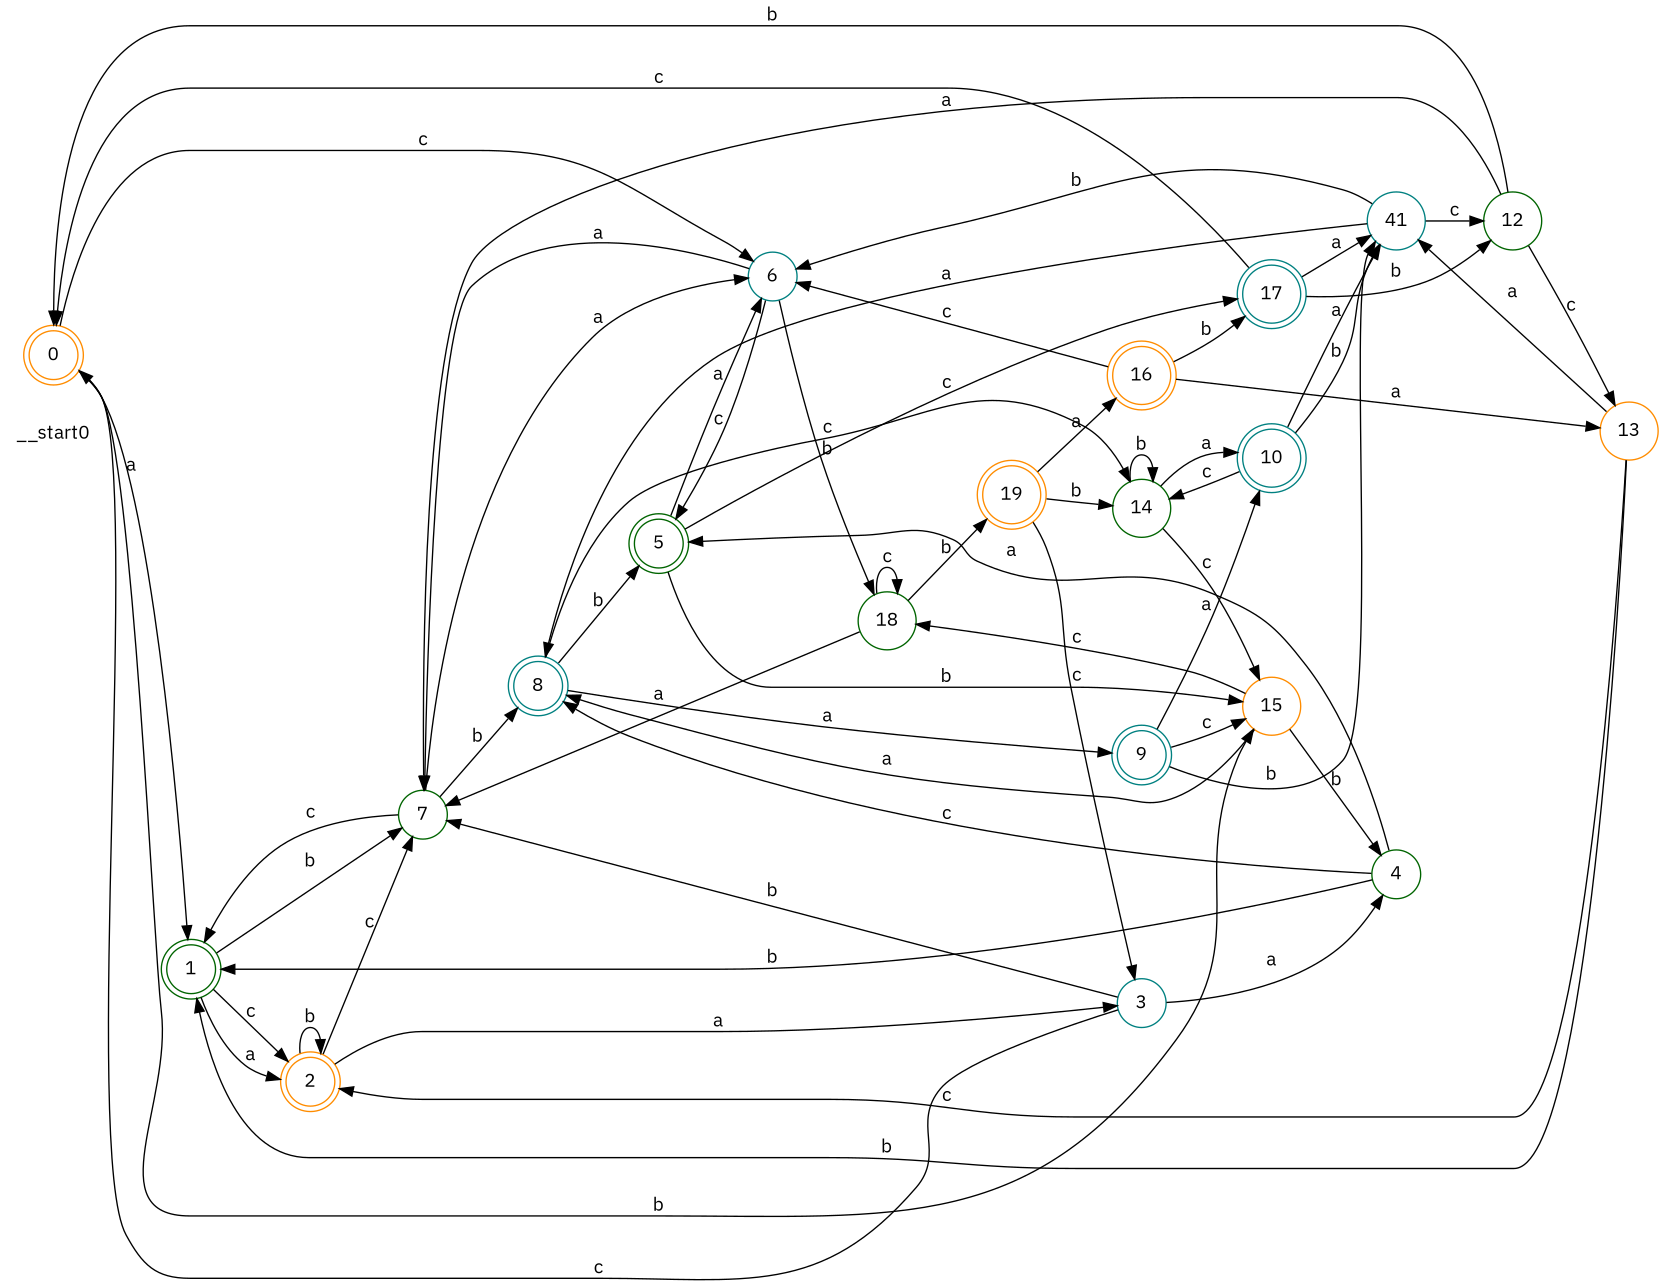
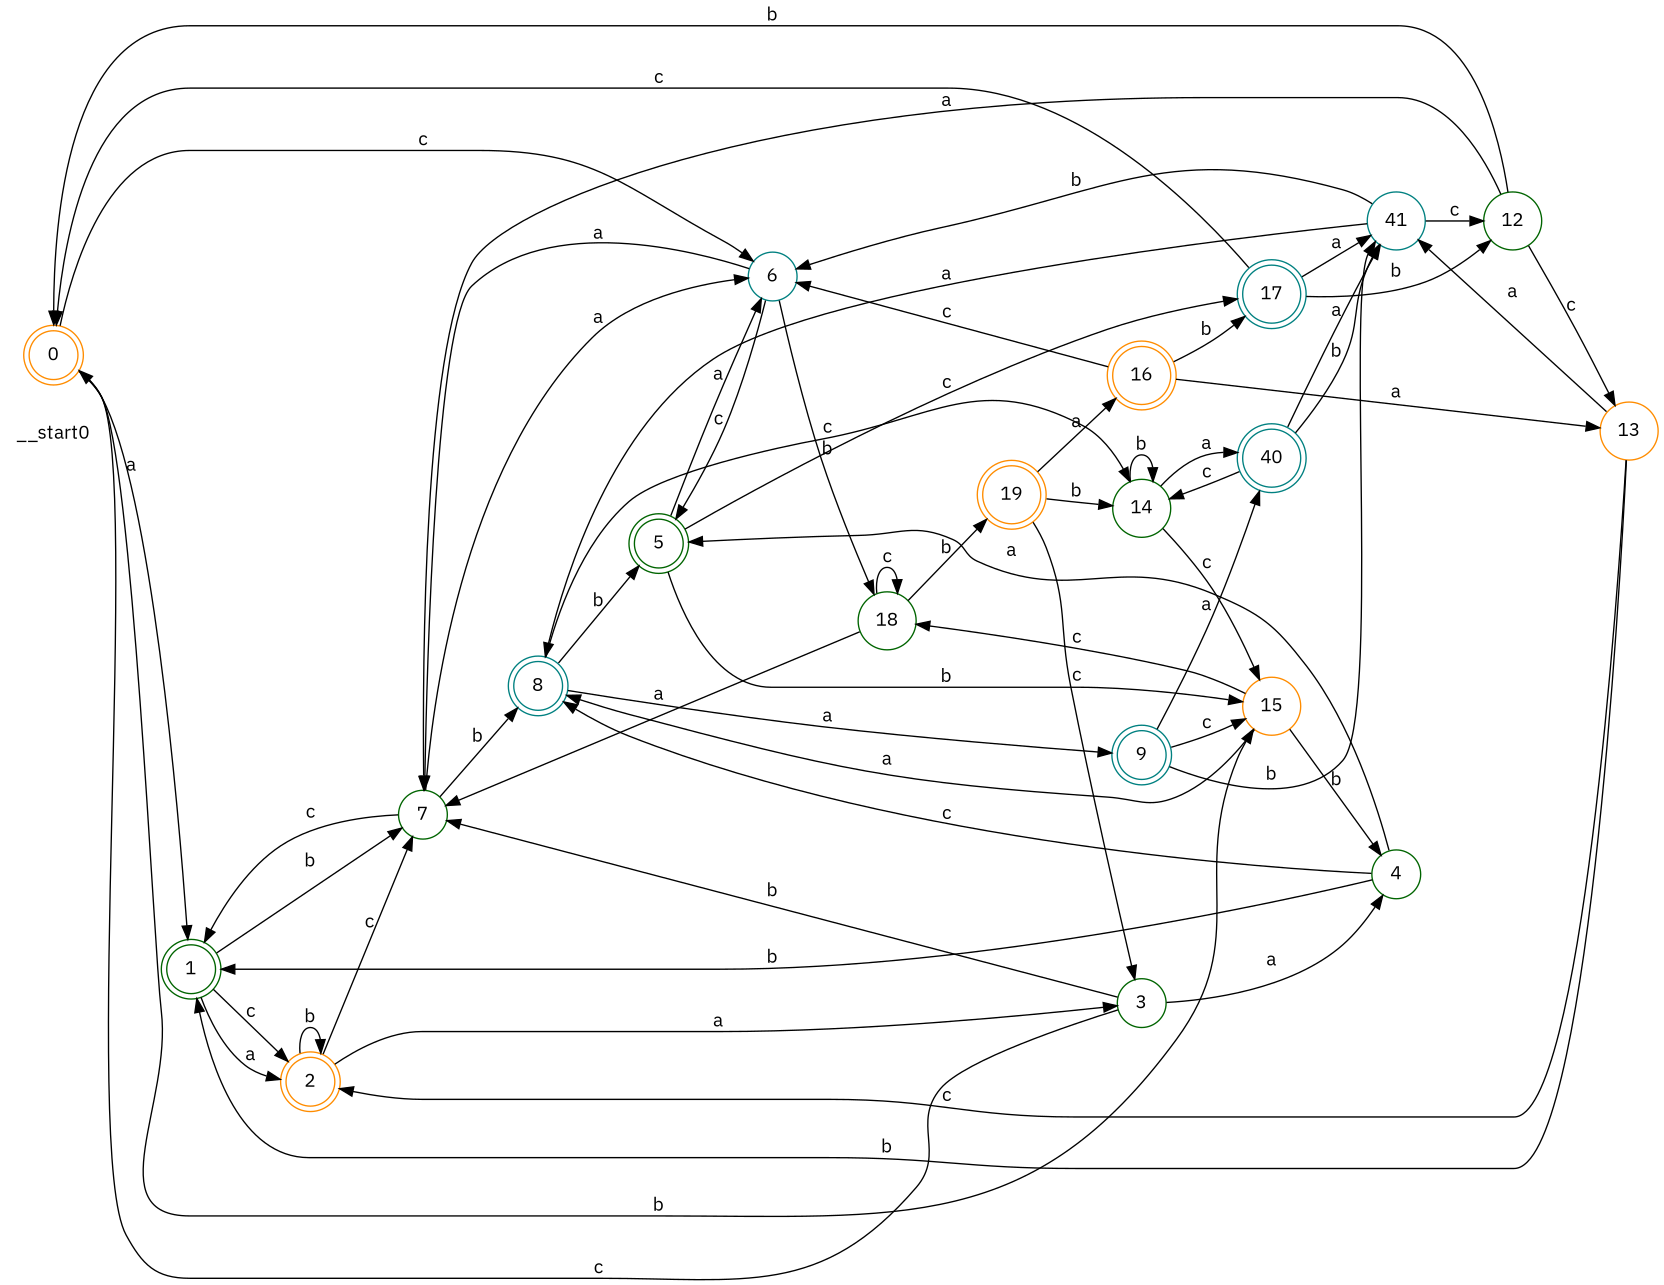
(1272, 458) -> (1272, 458)
(1142, 1003) -> (1142, 1003)
